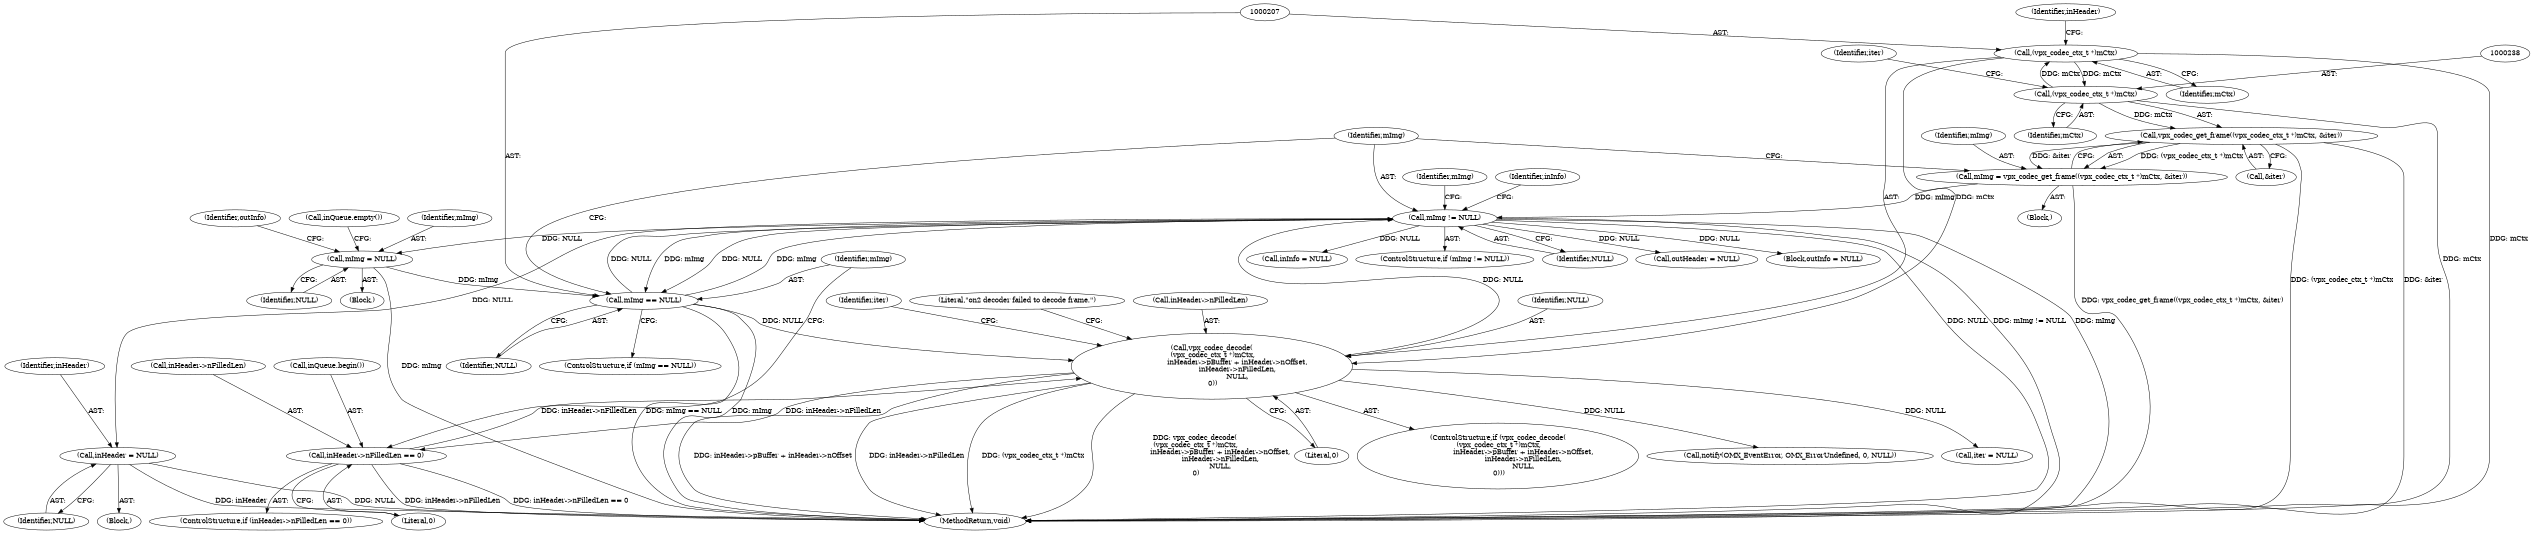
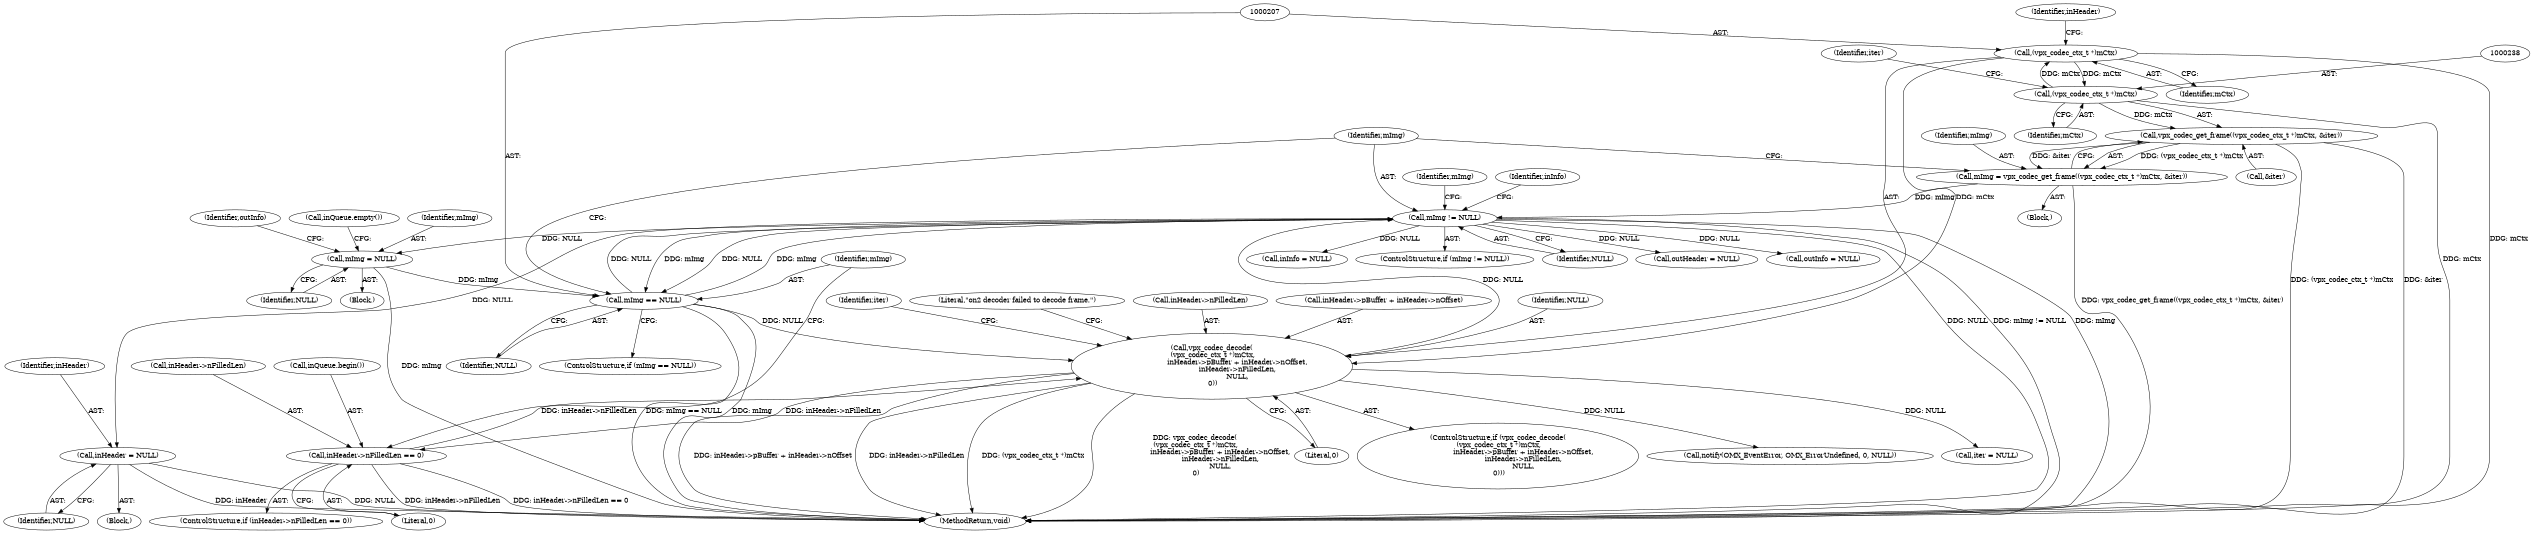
(2268, 153) -> none
(1823, 260) -> (1823, 260)
none -> (1384, 301)
